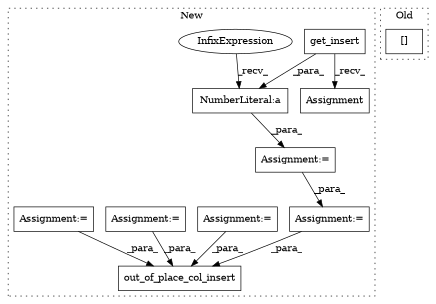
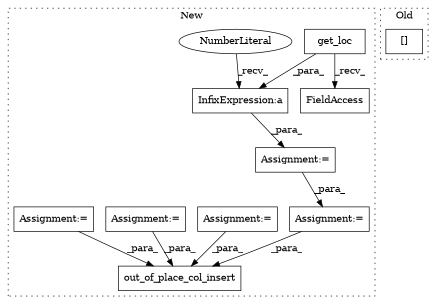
(235, 42) -> (235, 42)
(335, 42) -> (335, 42)
(240, 101) -> (240, 101)
(335, 101) -> (335, 101)
